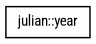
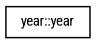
(48, 22) -> (48, 22)
